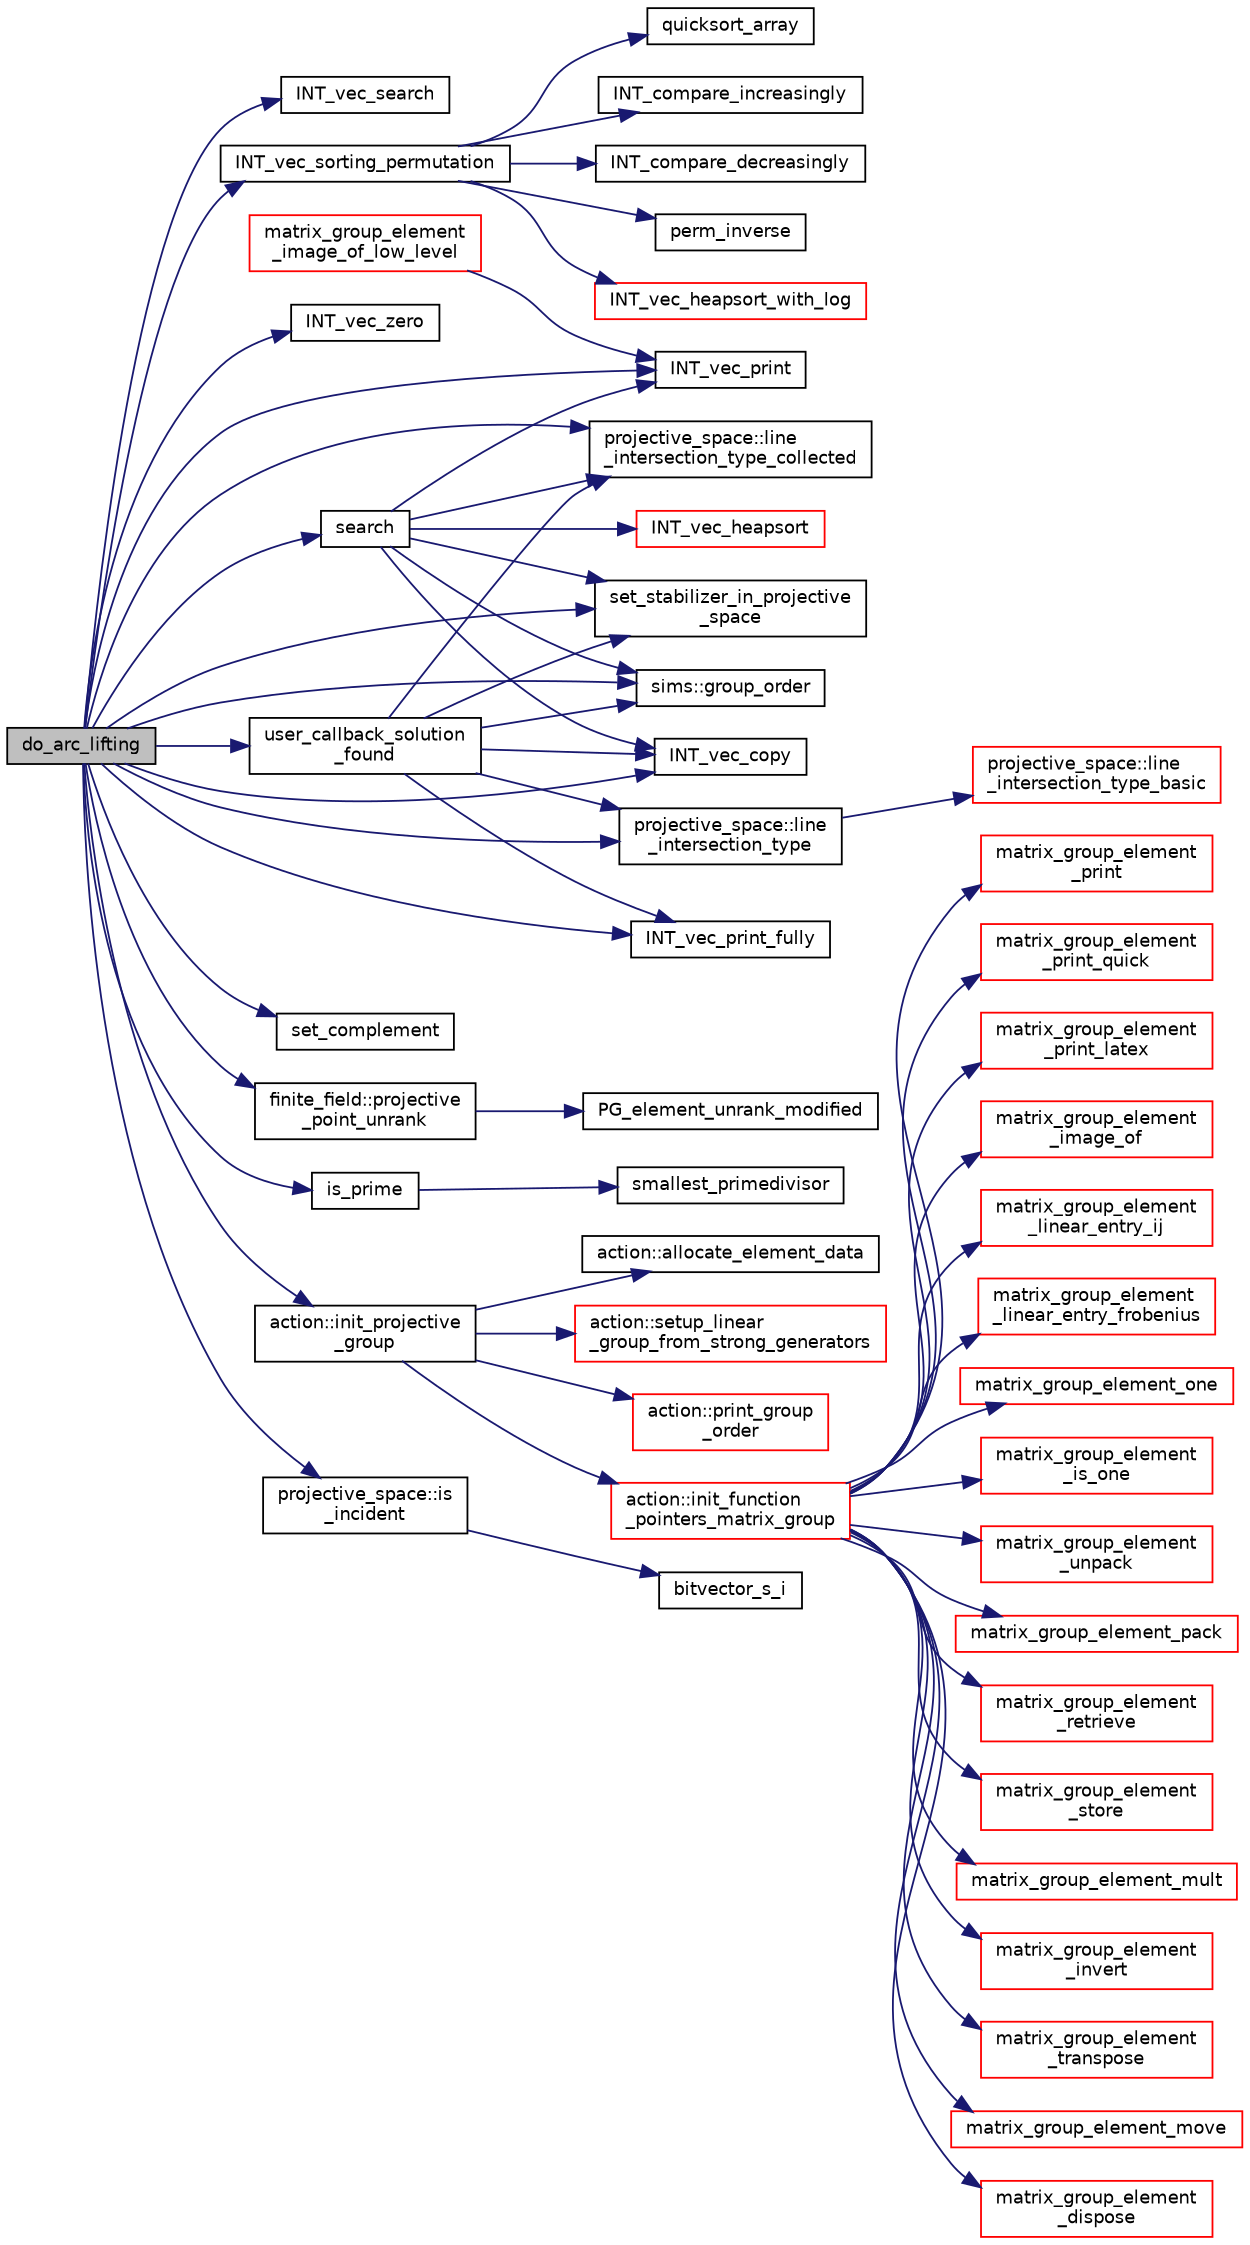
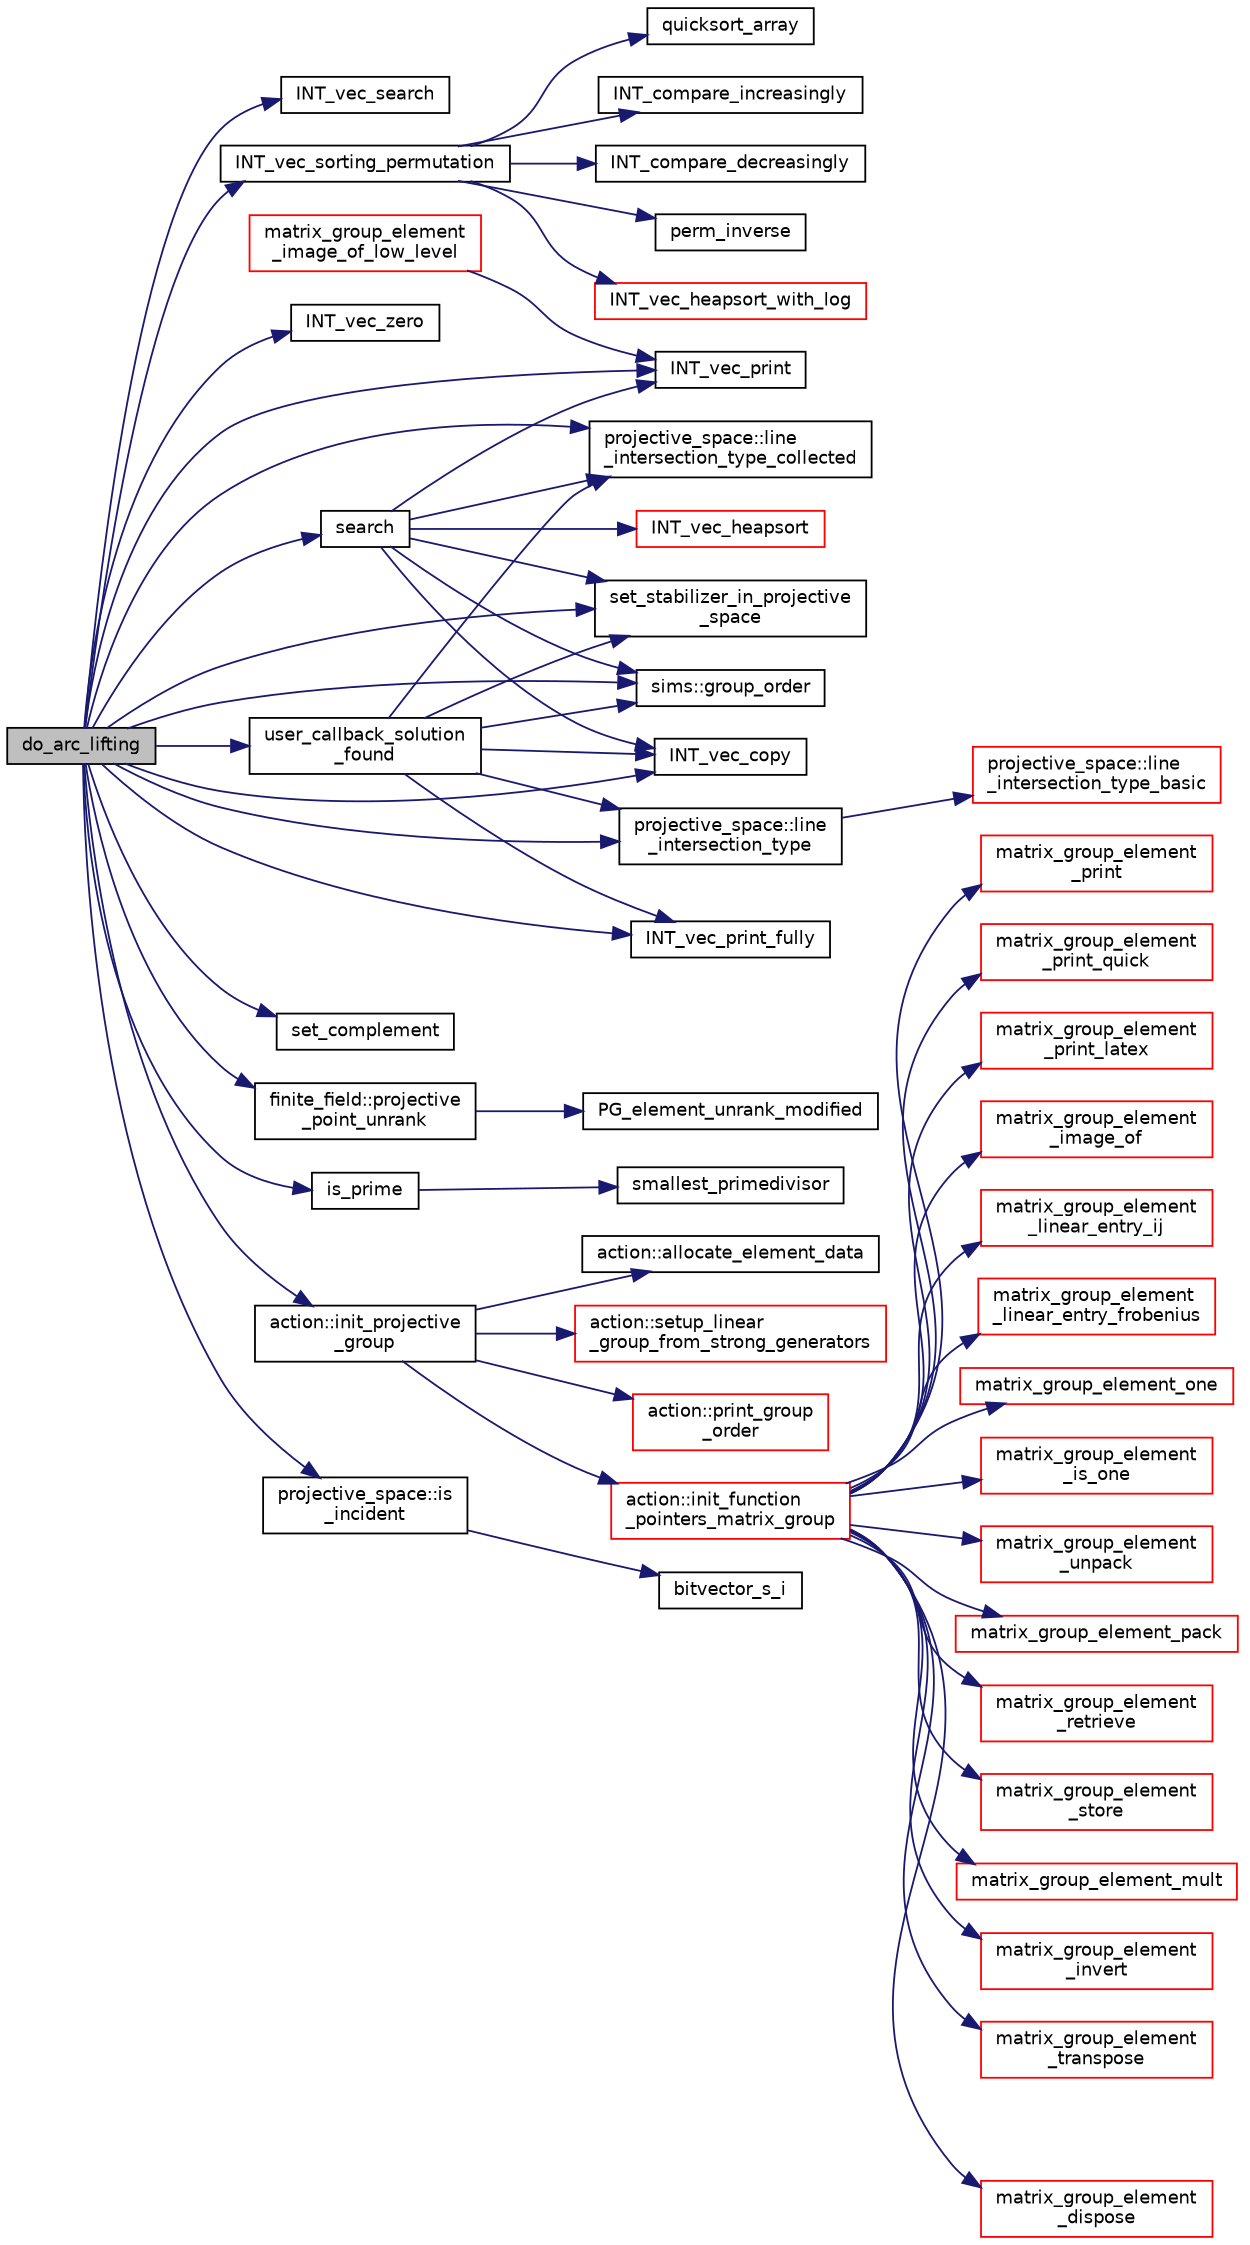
(1097, 2129) -> none
